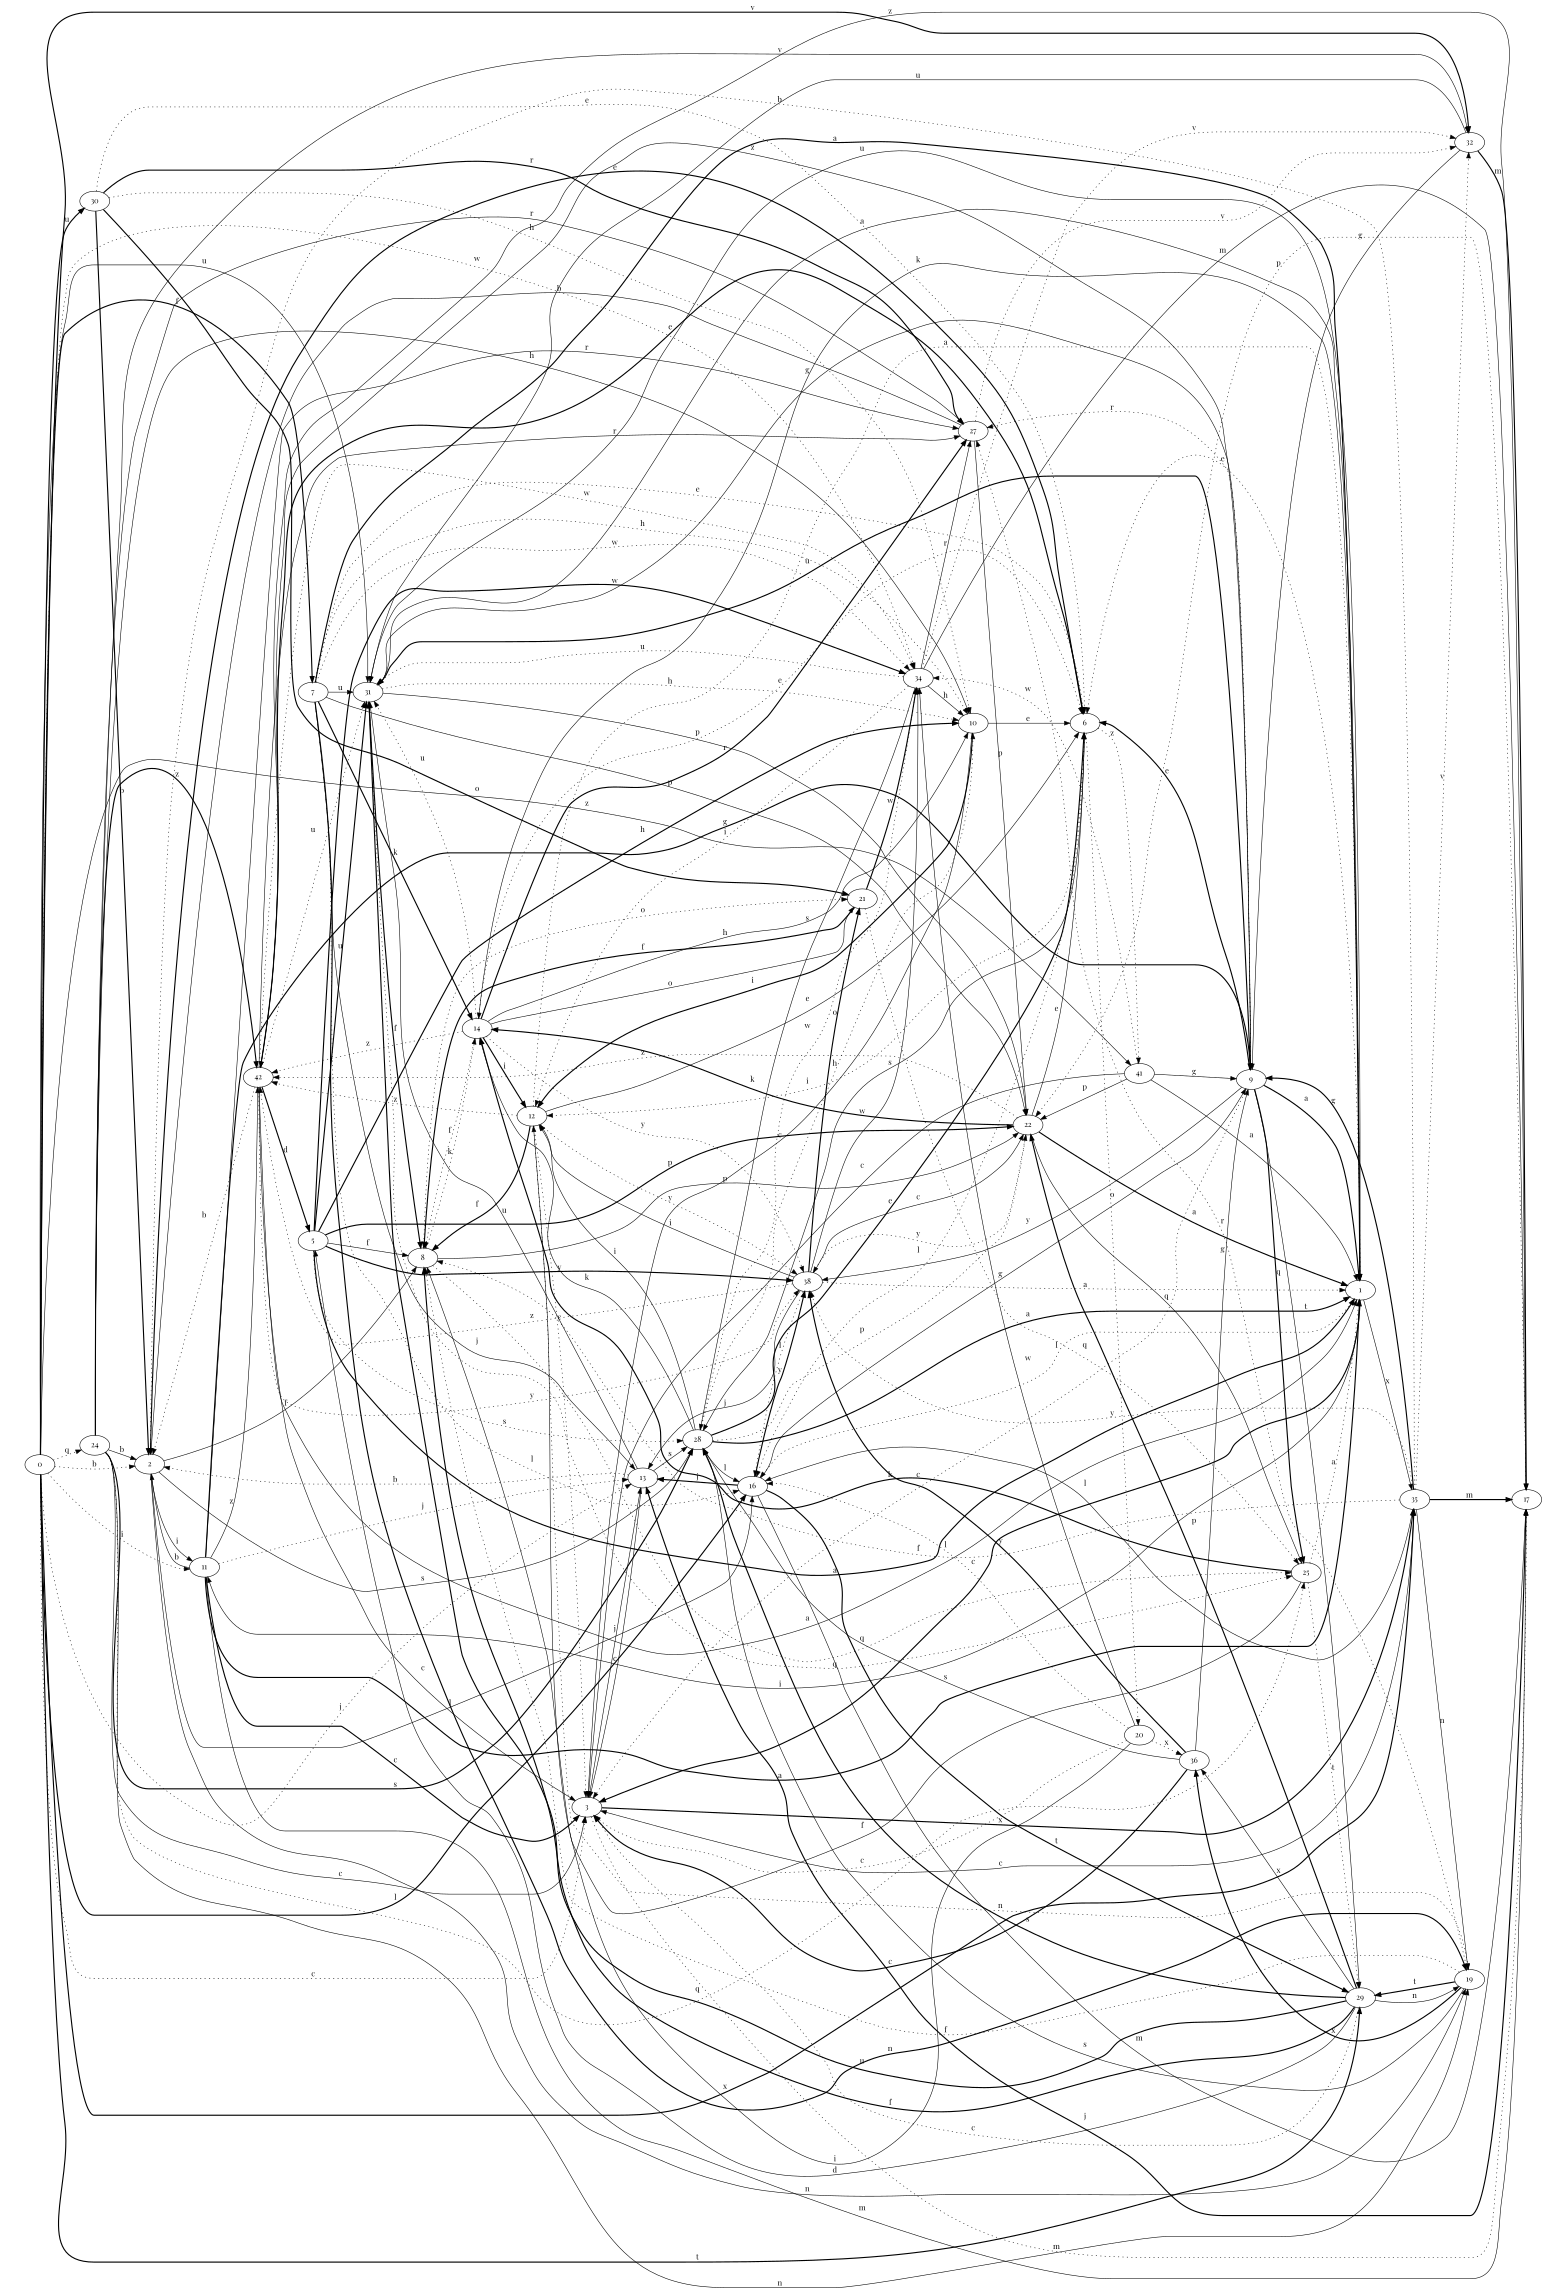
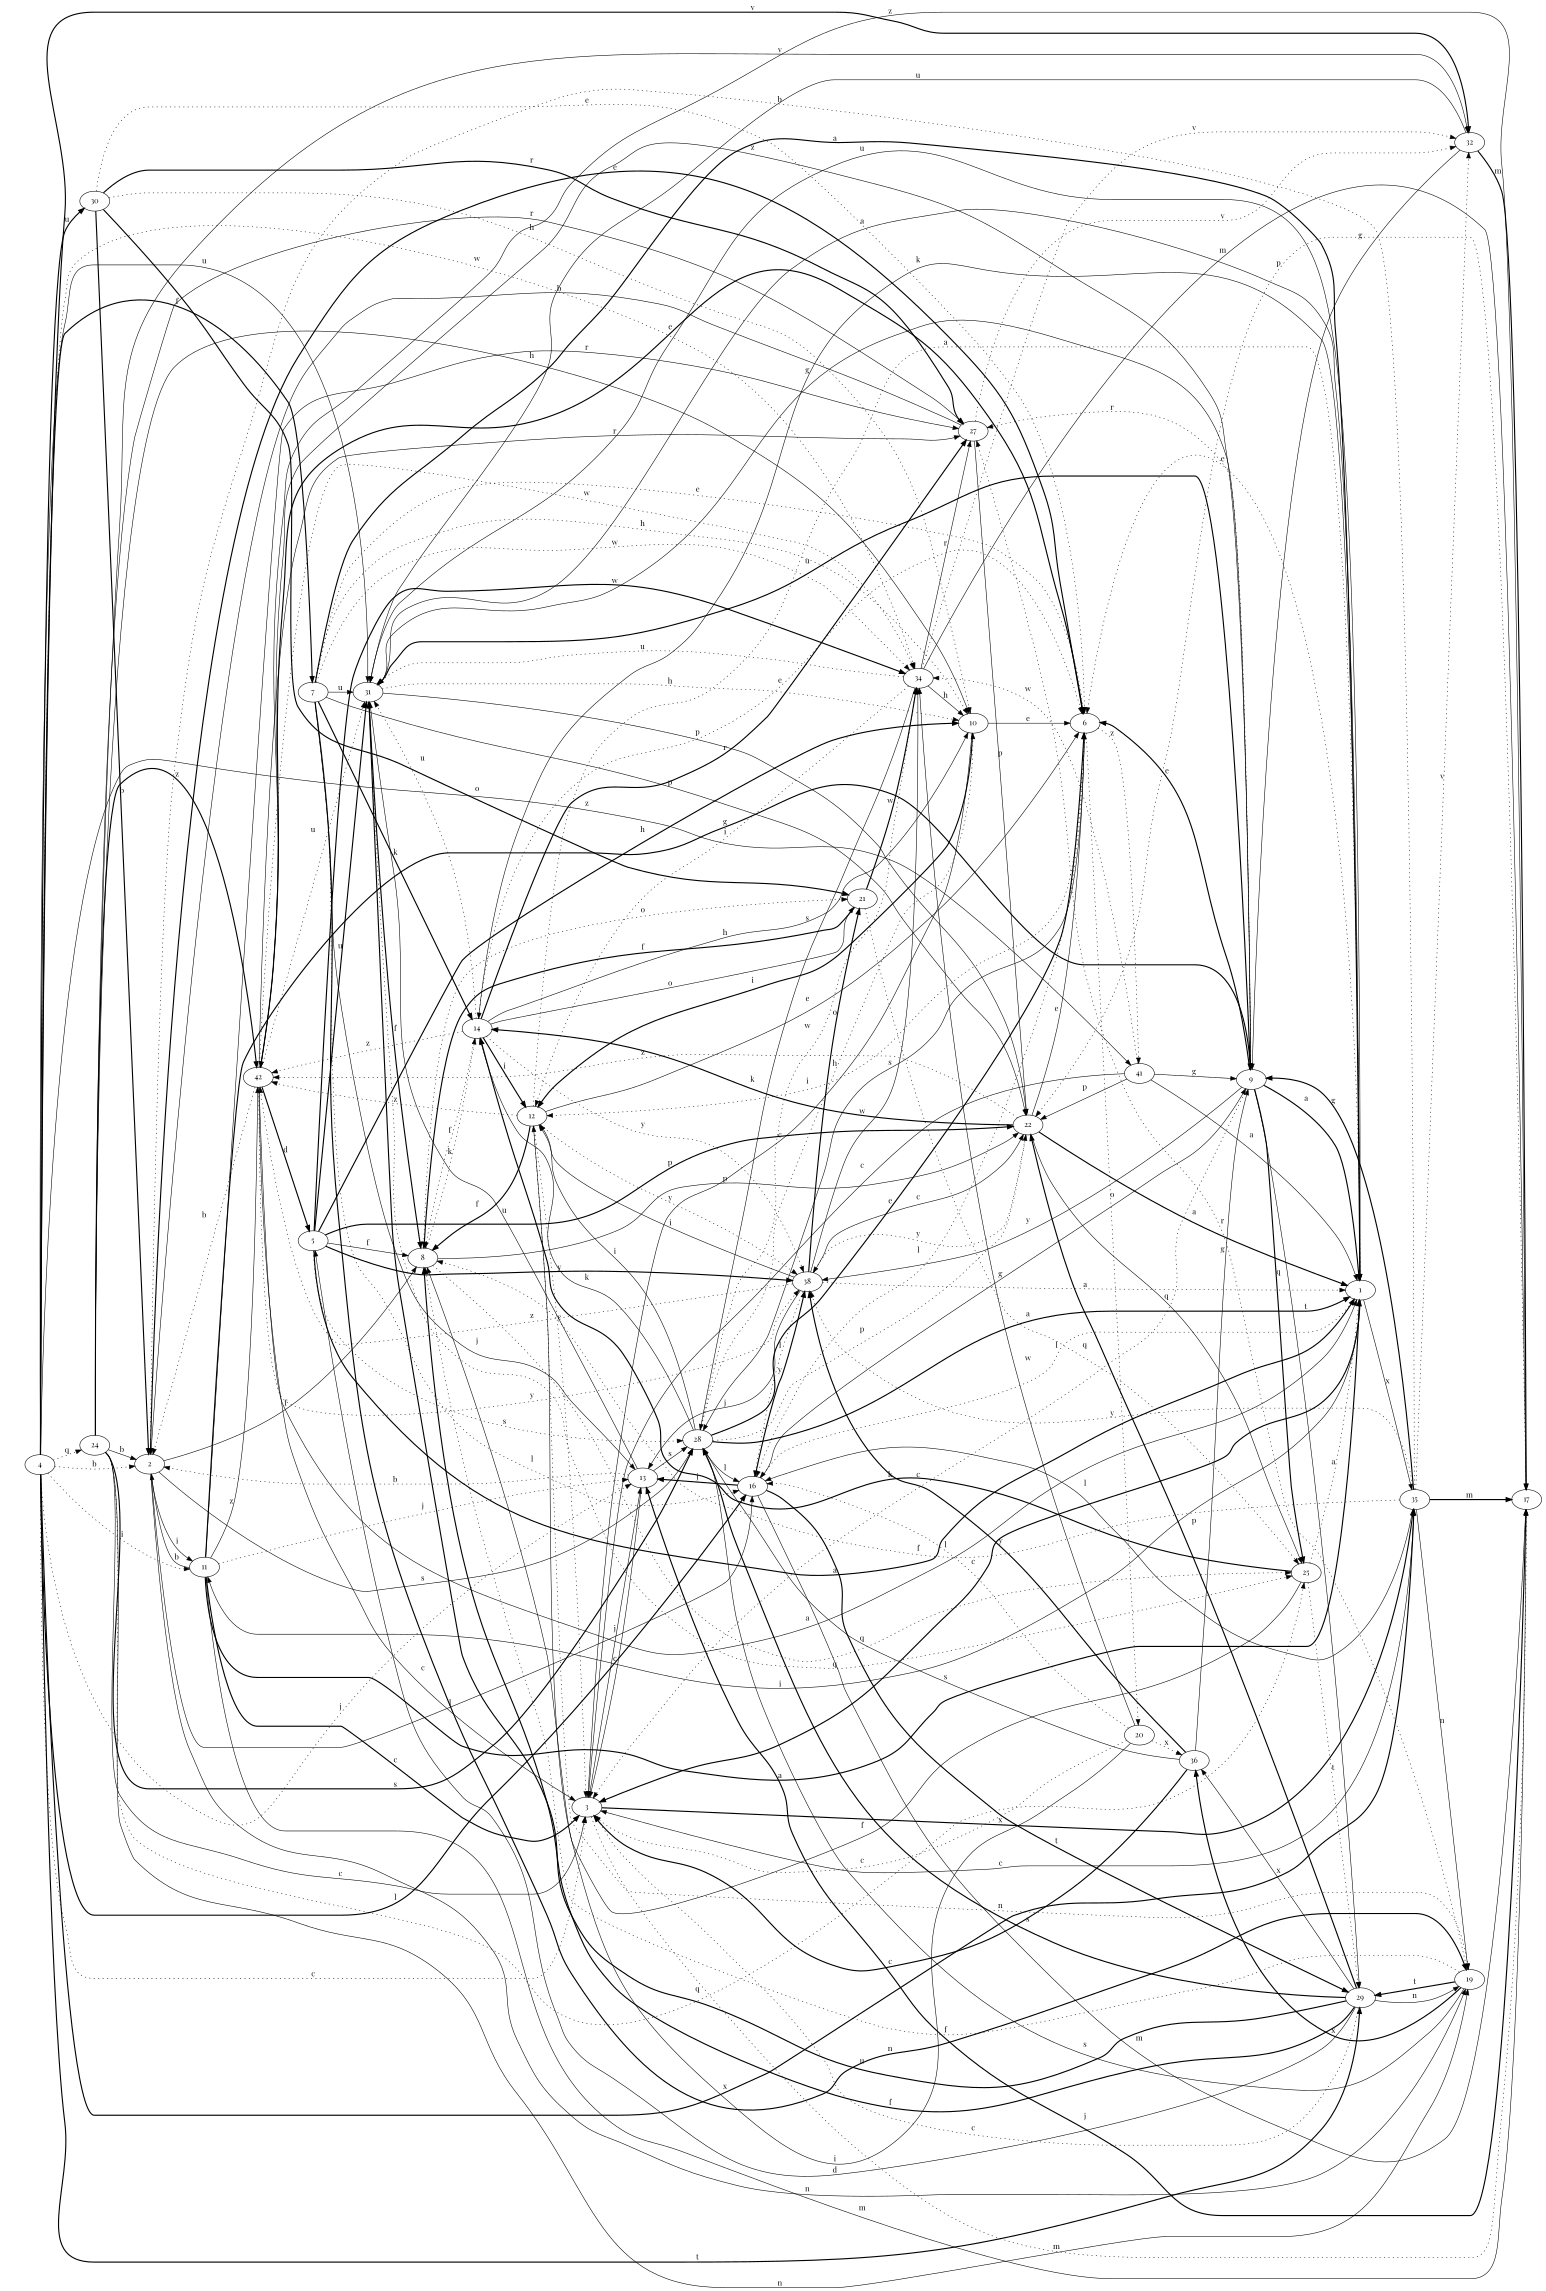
(40, 1465) -> (40, 1465)
